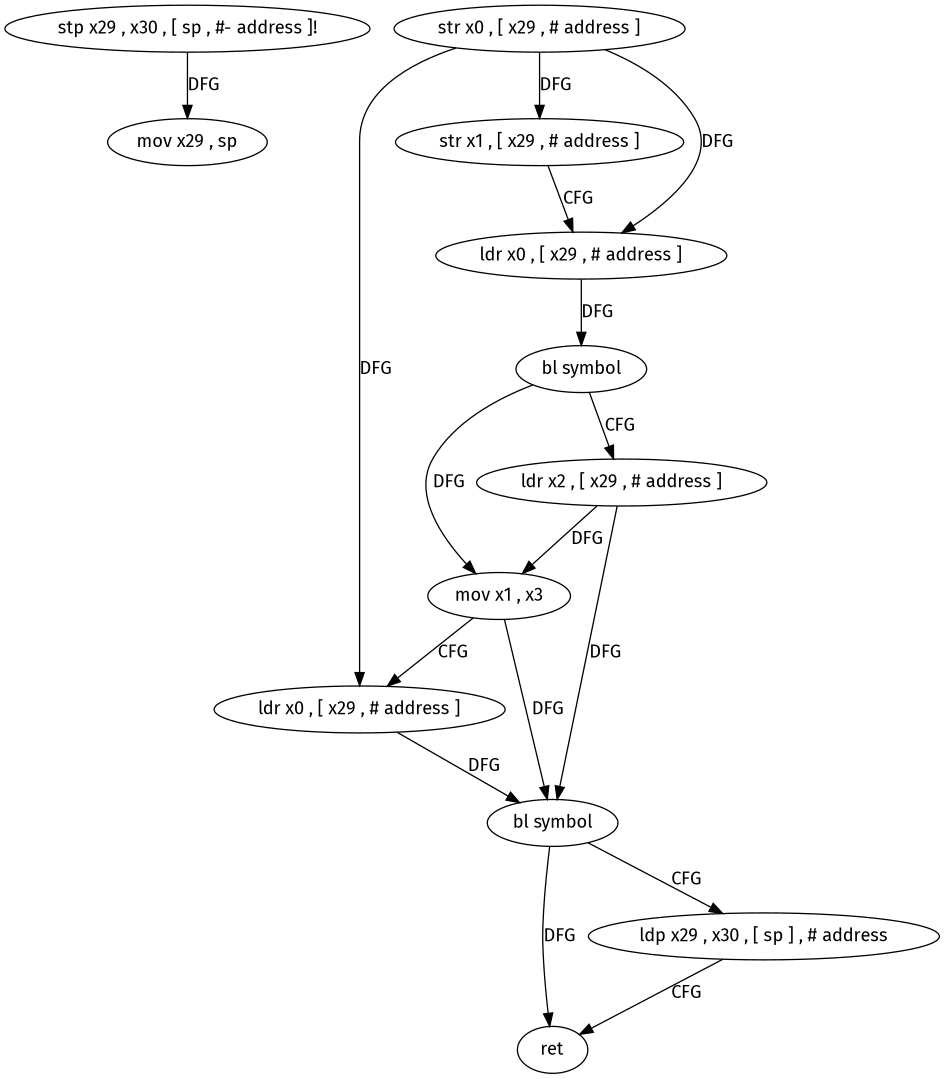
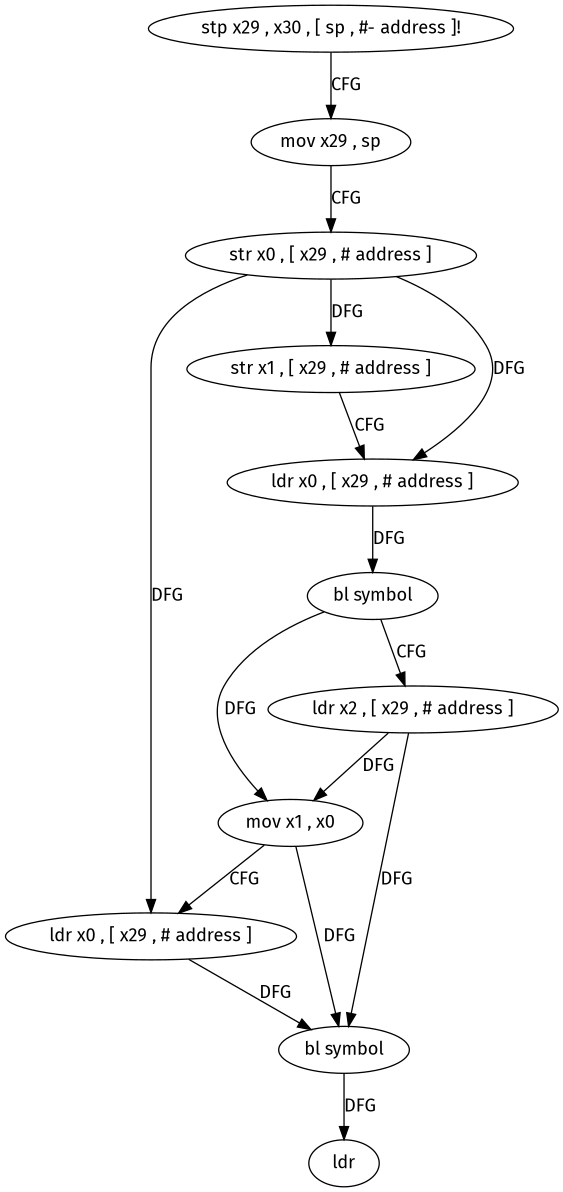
(204, 85) -> (347, 85)
none -> (331, 192)
(499, 596) -> (291, 823)
(764, 936) -> none
(553, 1050) -> (344, 1163)
